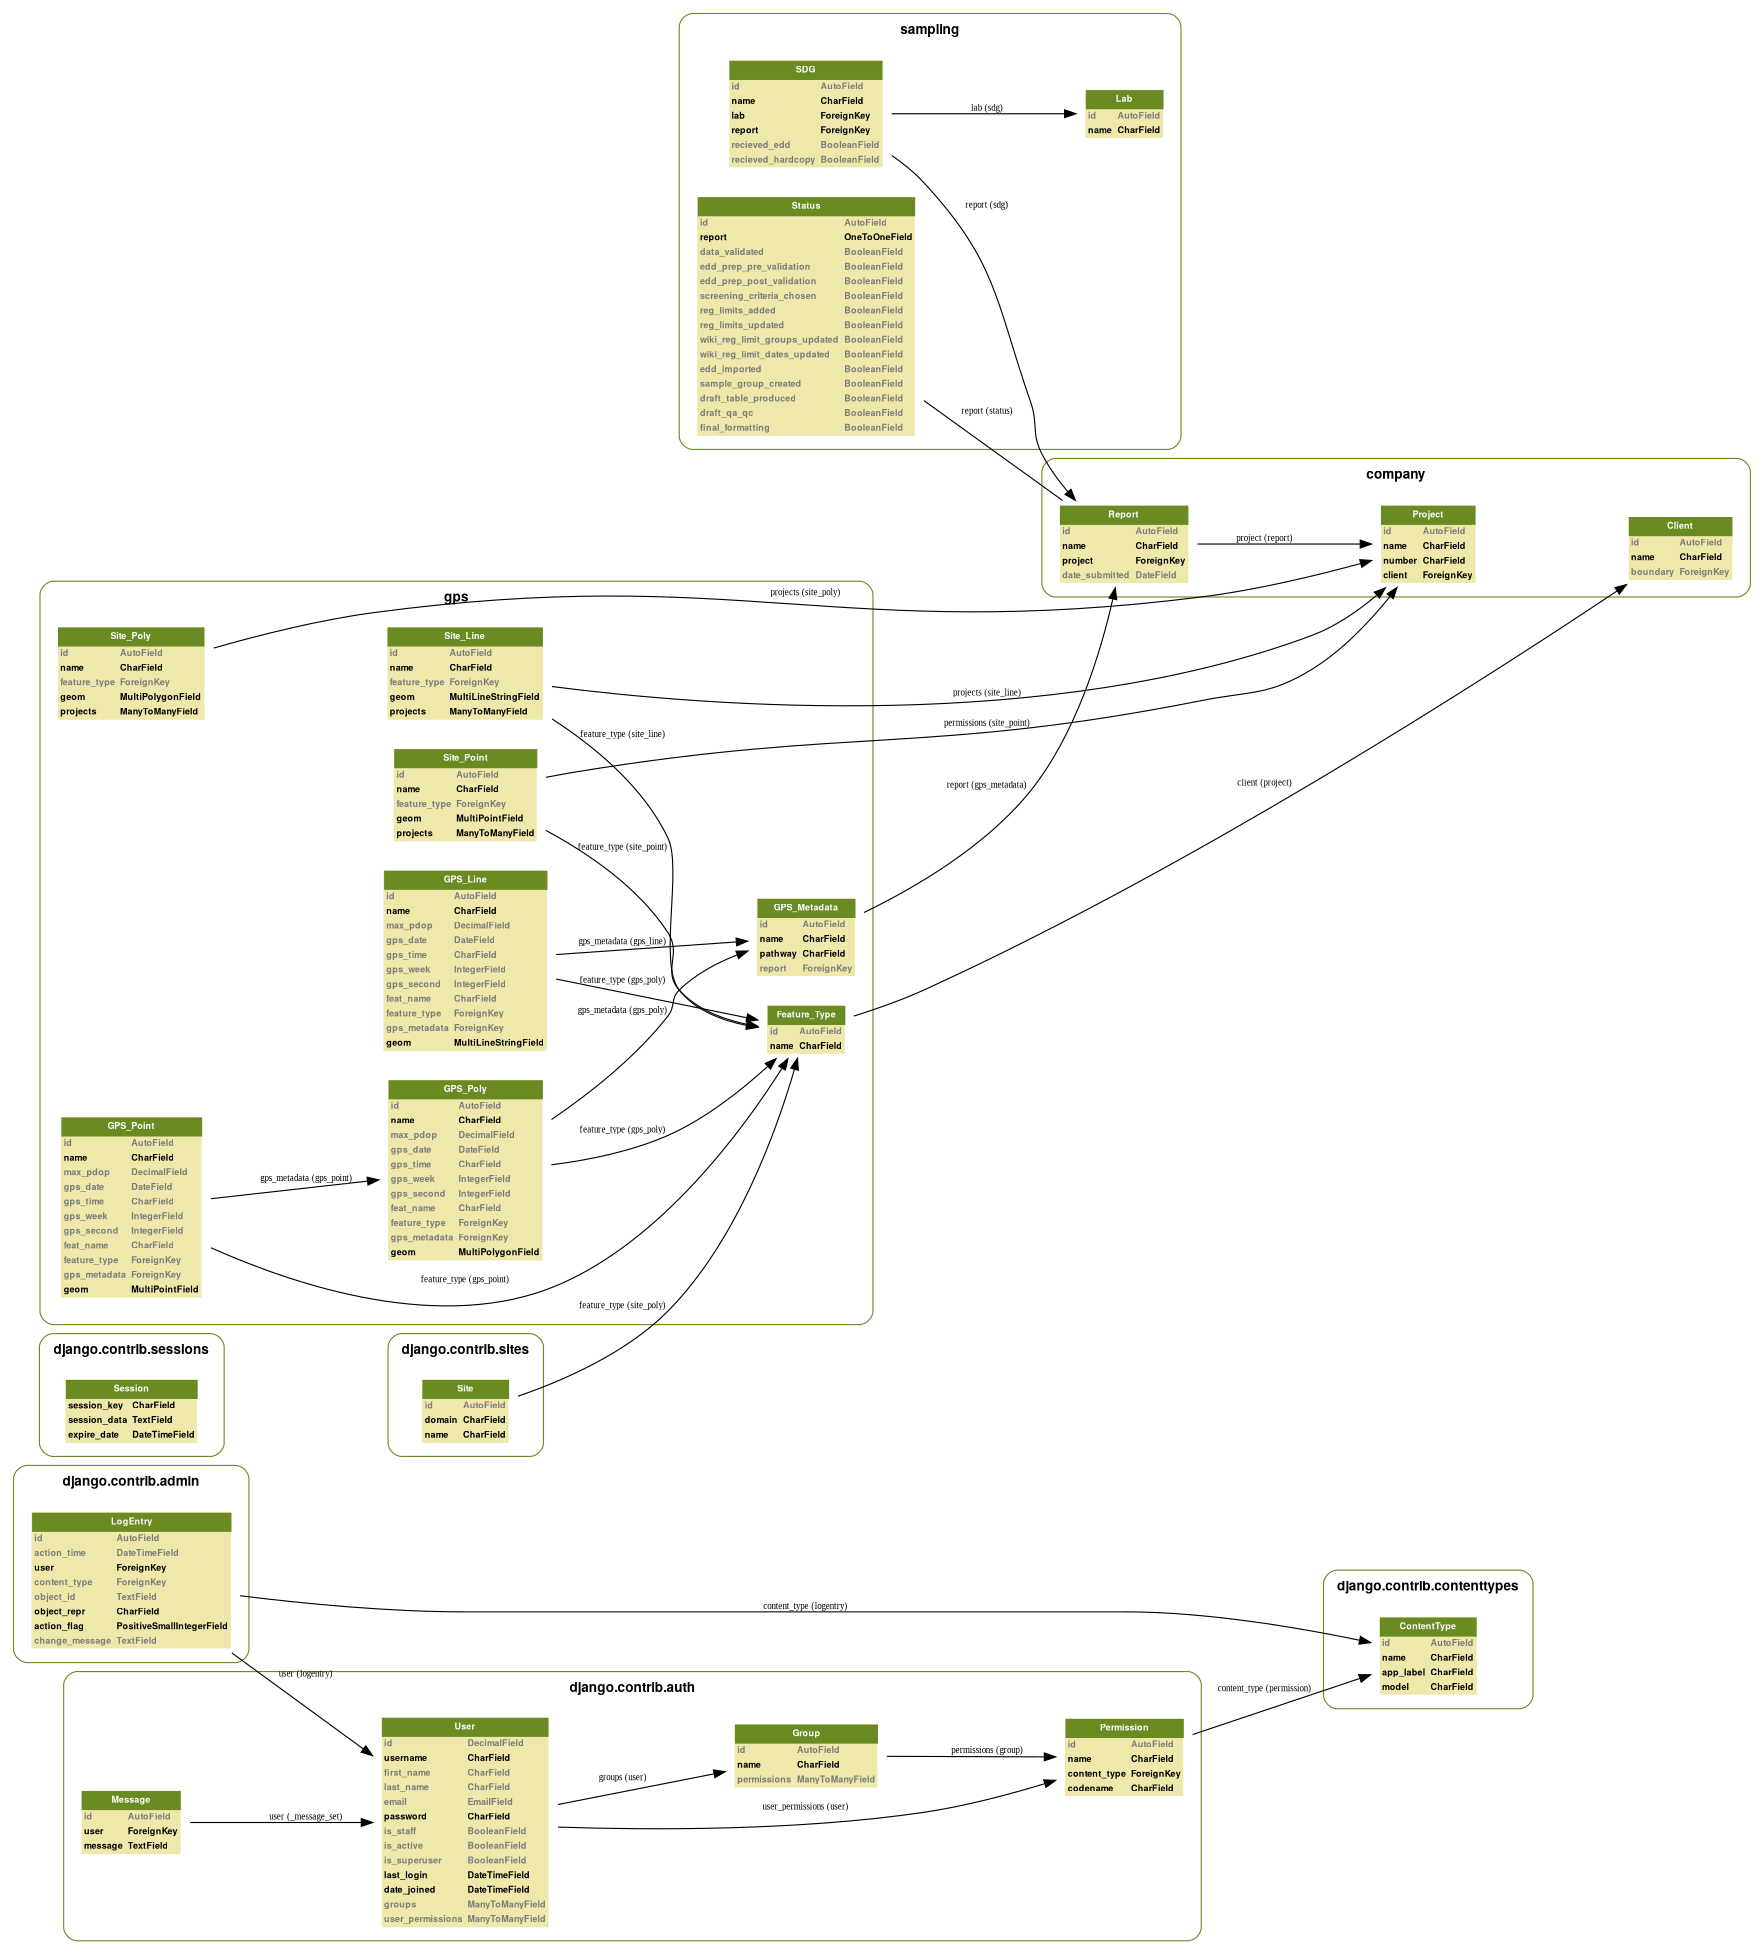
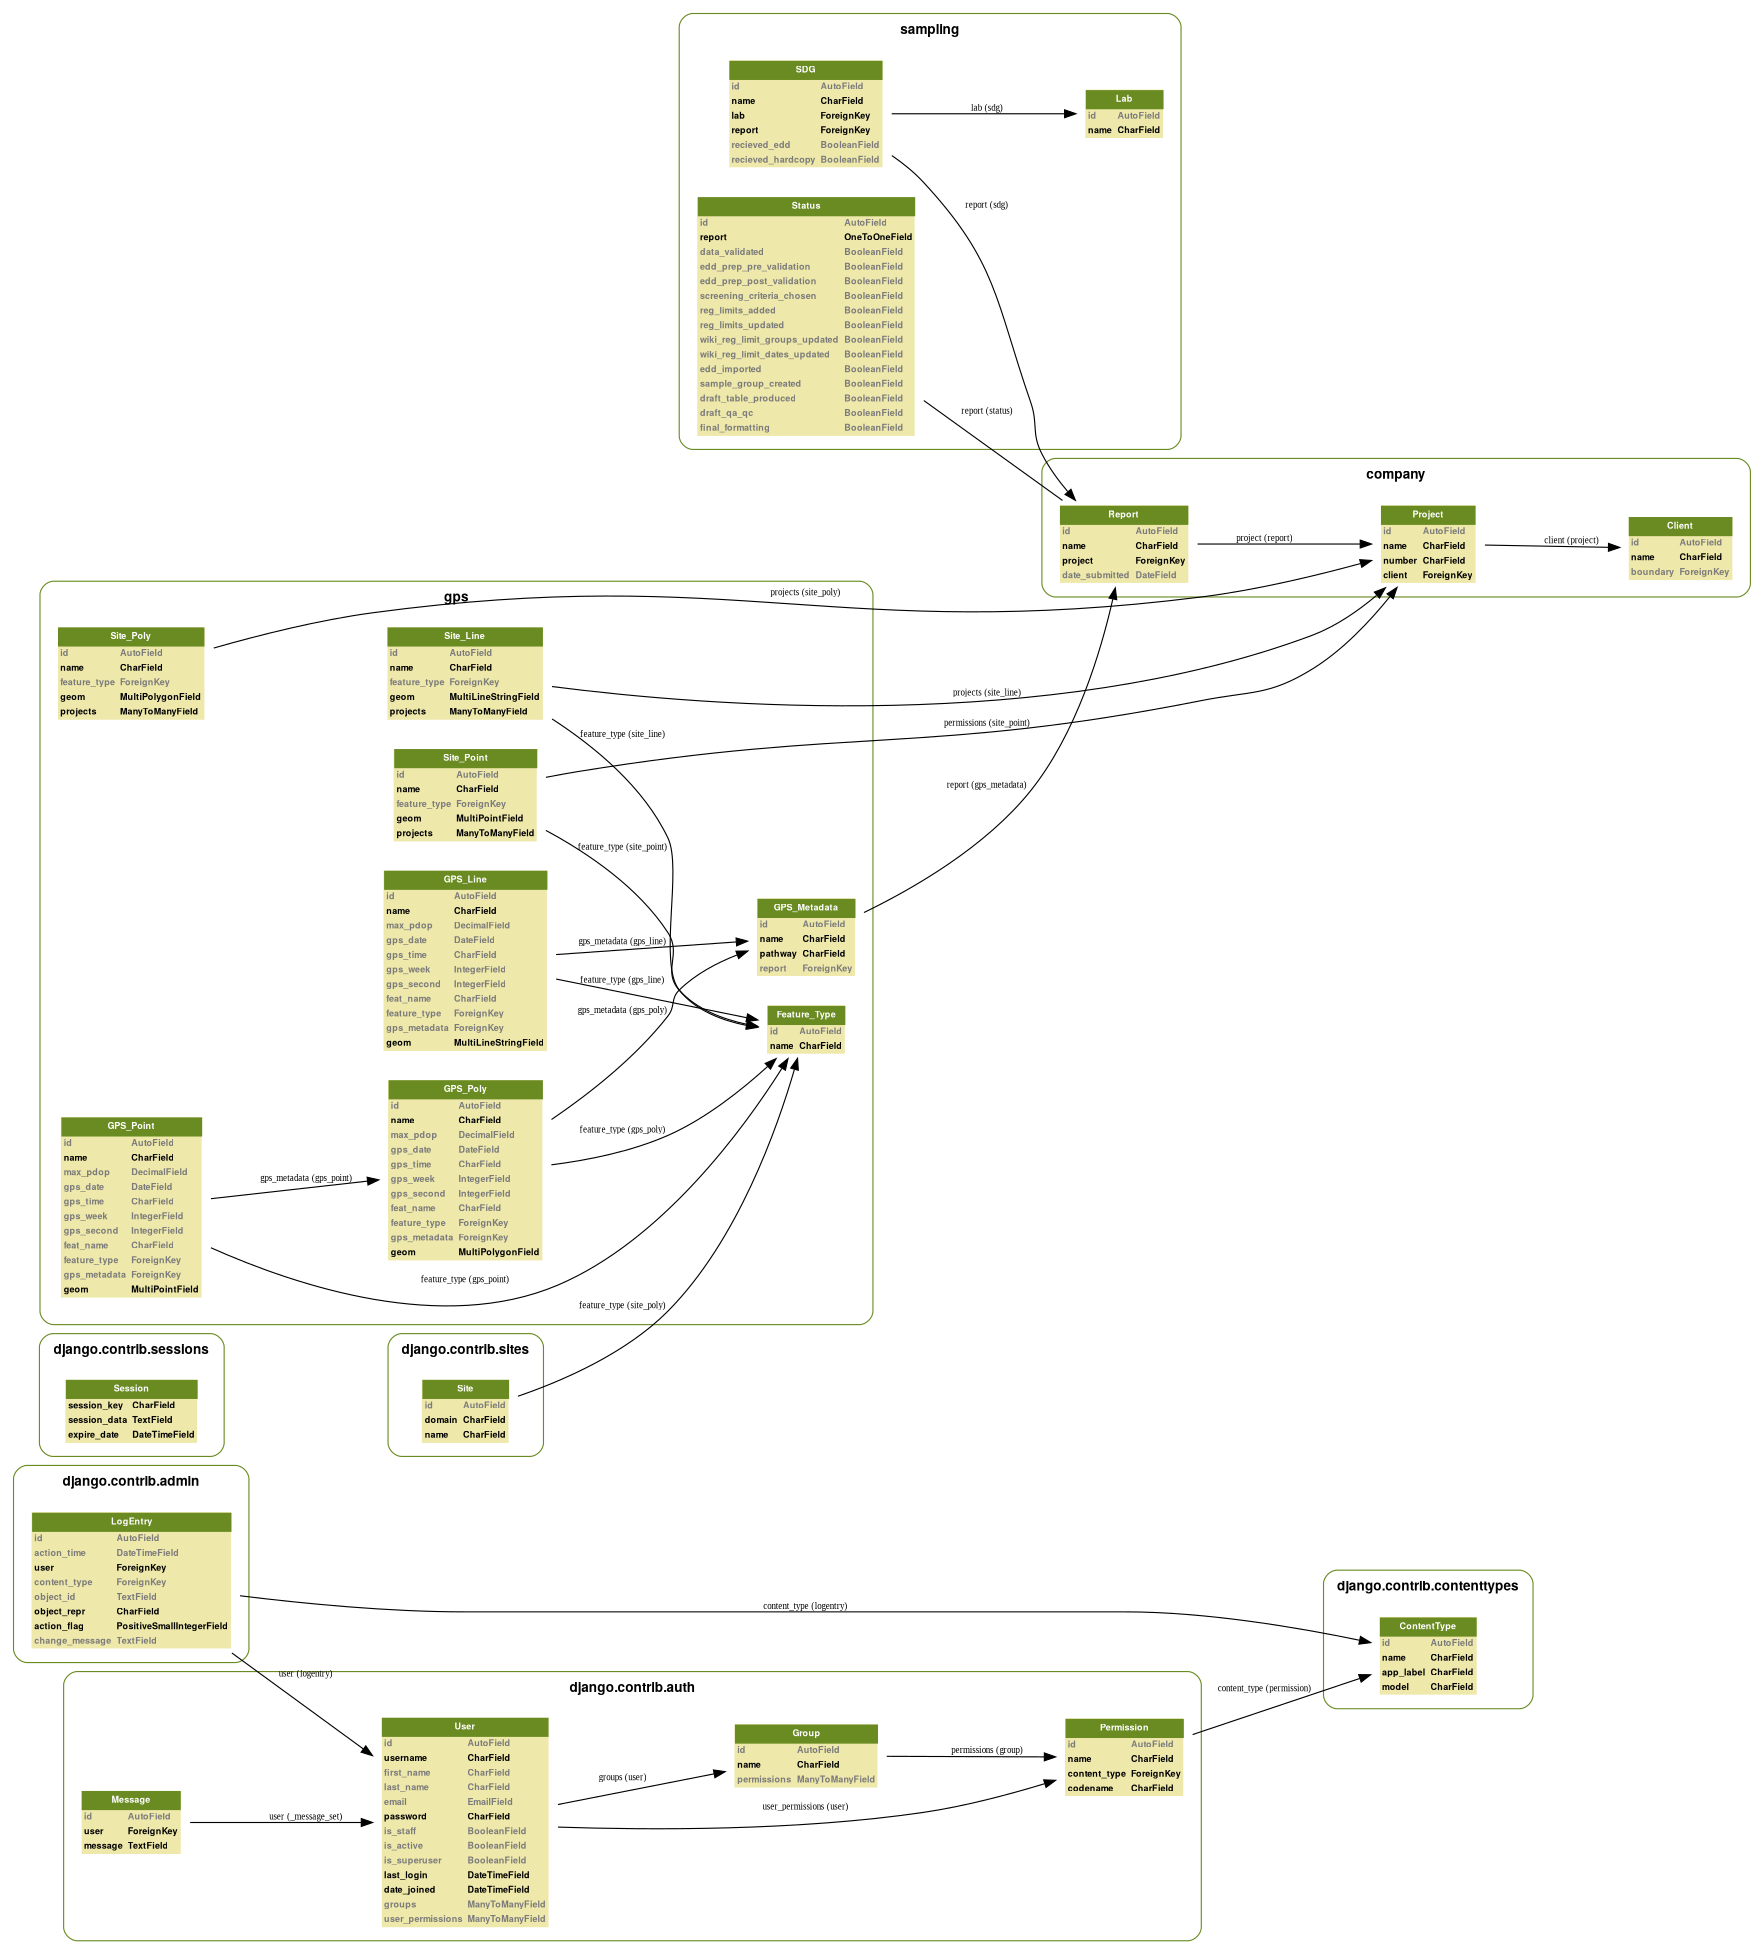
(1245, 822) -> (1547, 546)
(623, 981) -> (623, 981)
(496, 1744) -> (489, 1744)
